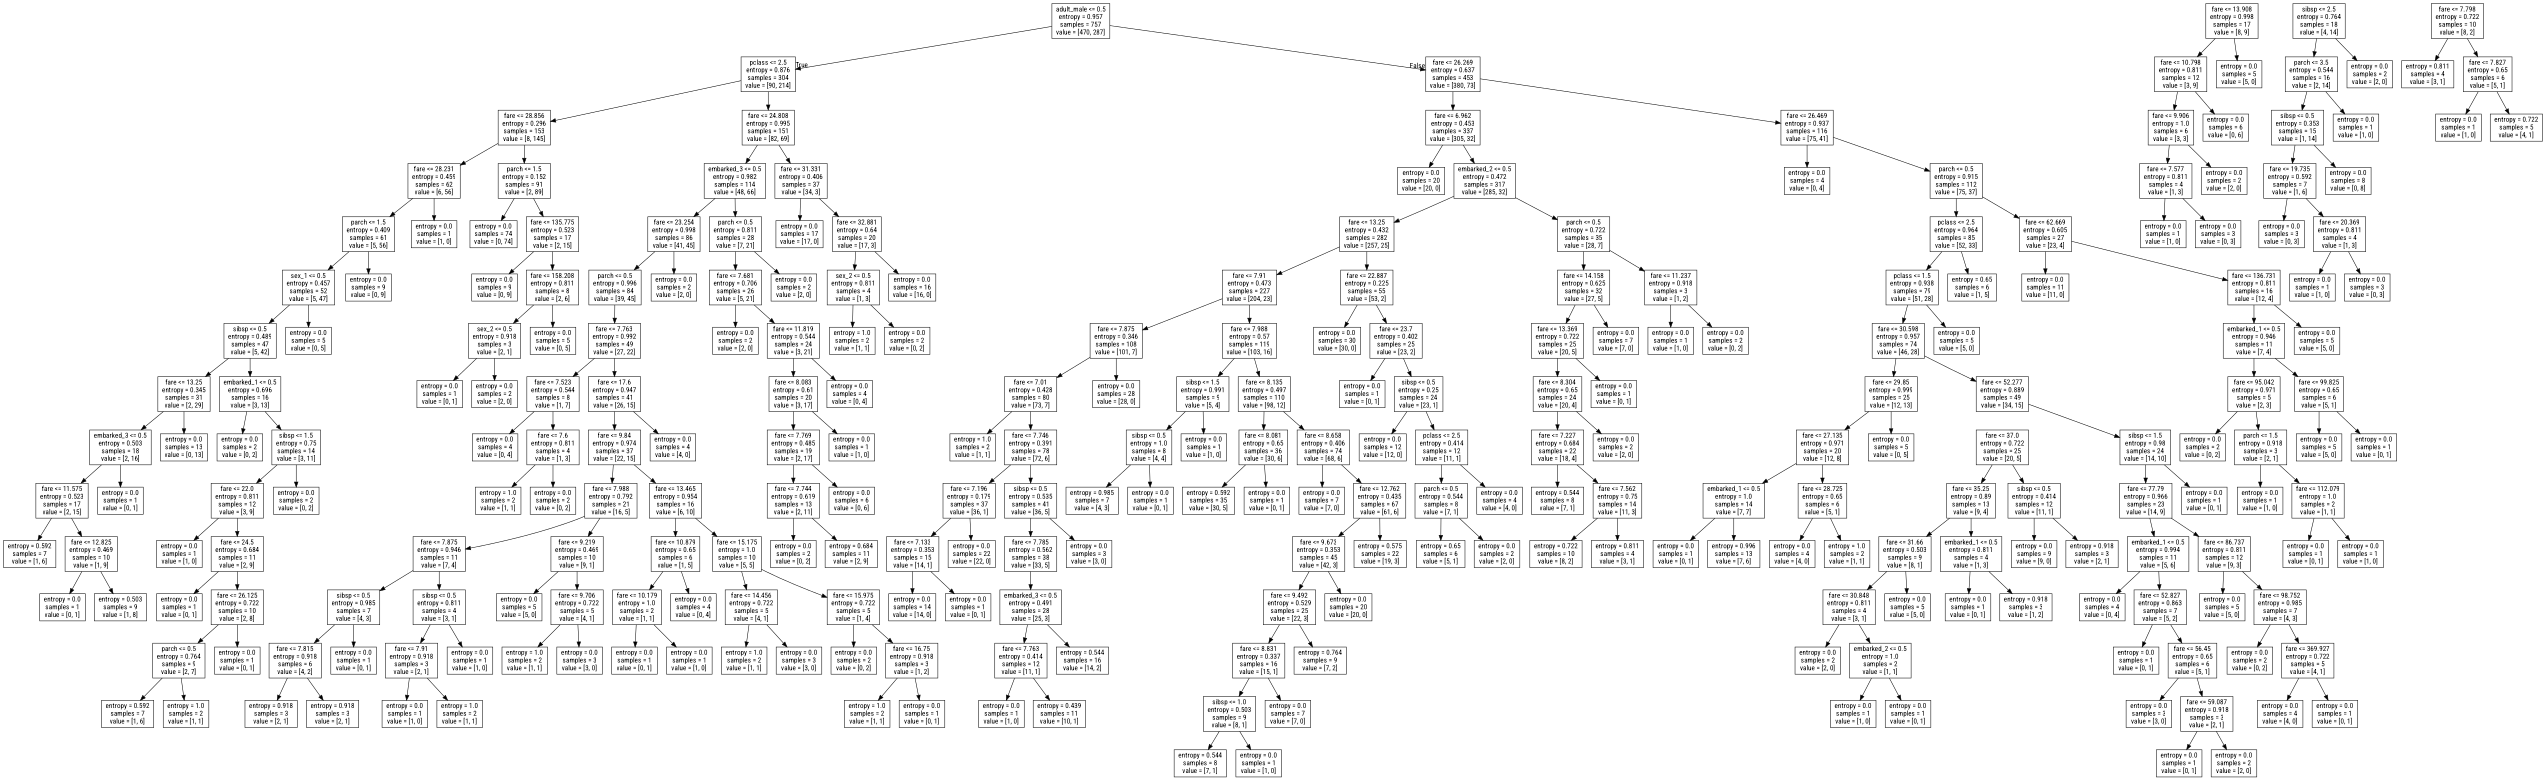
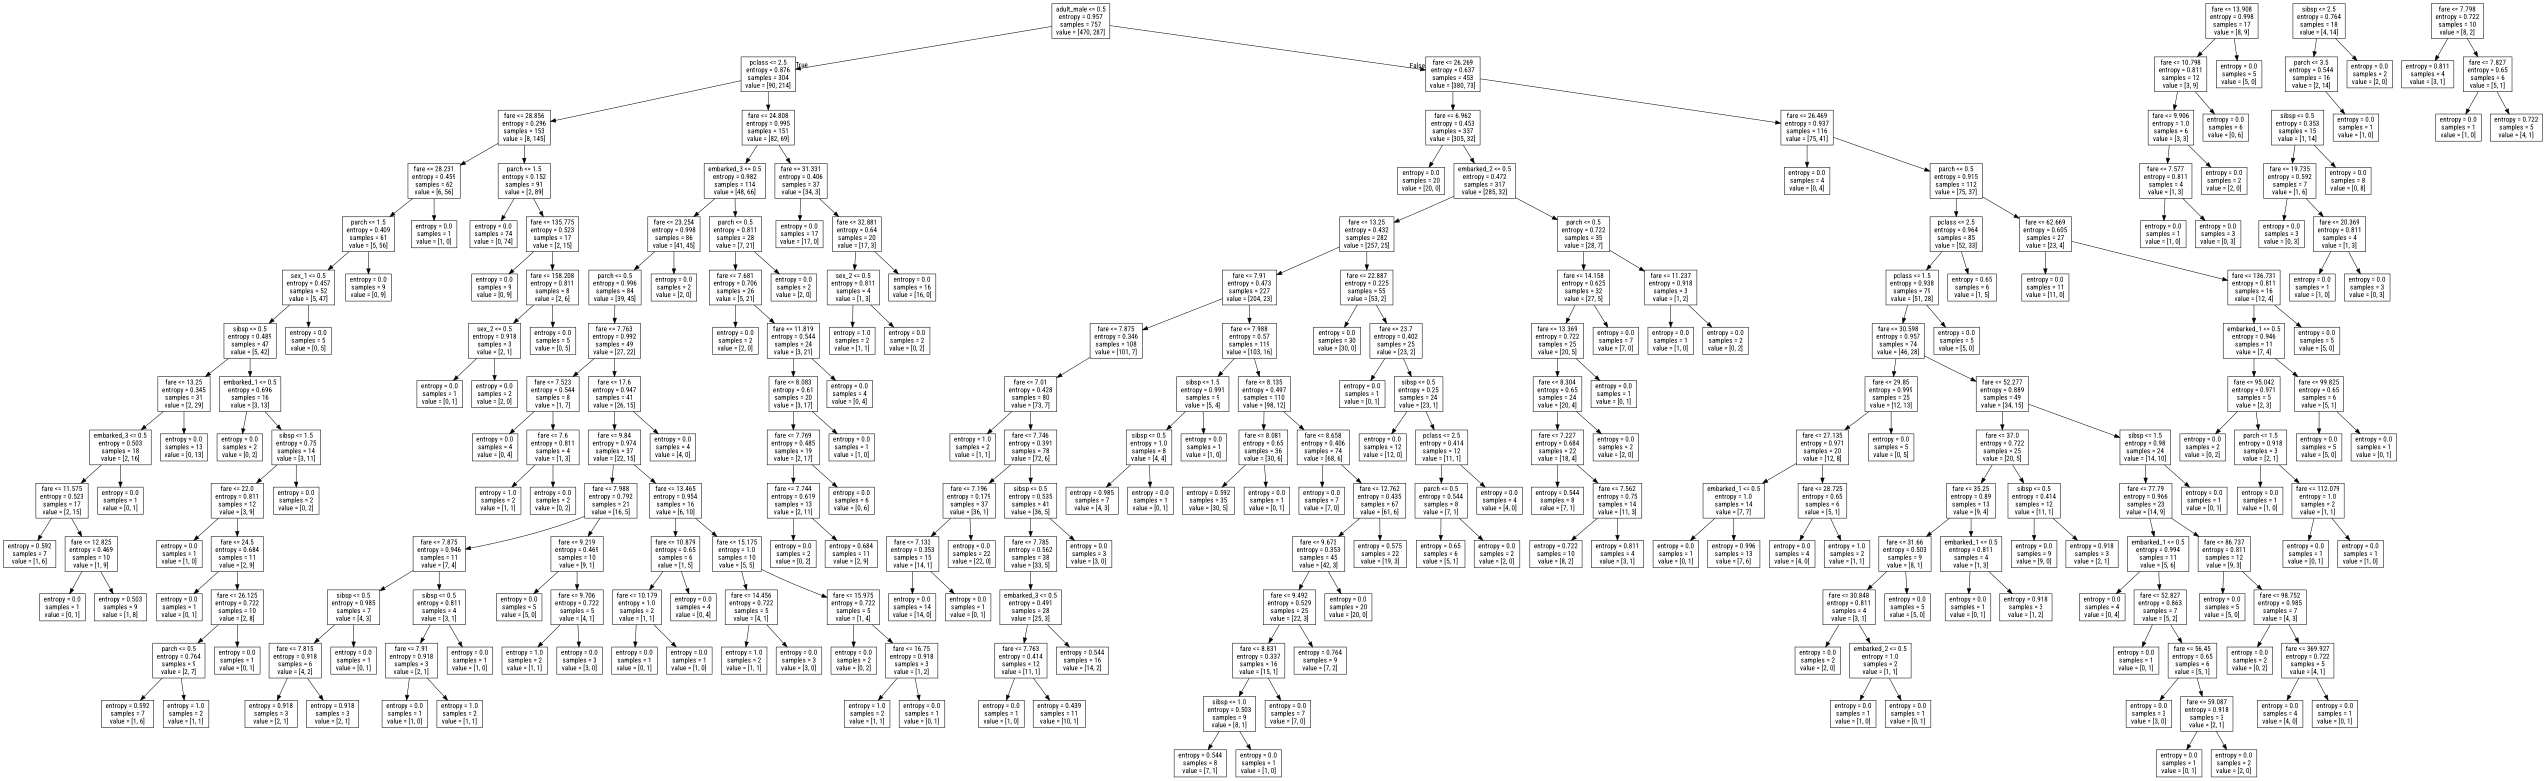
(2305, 98) -> none
(1116, 394) -> none
none -> (2002, 418)
